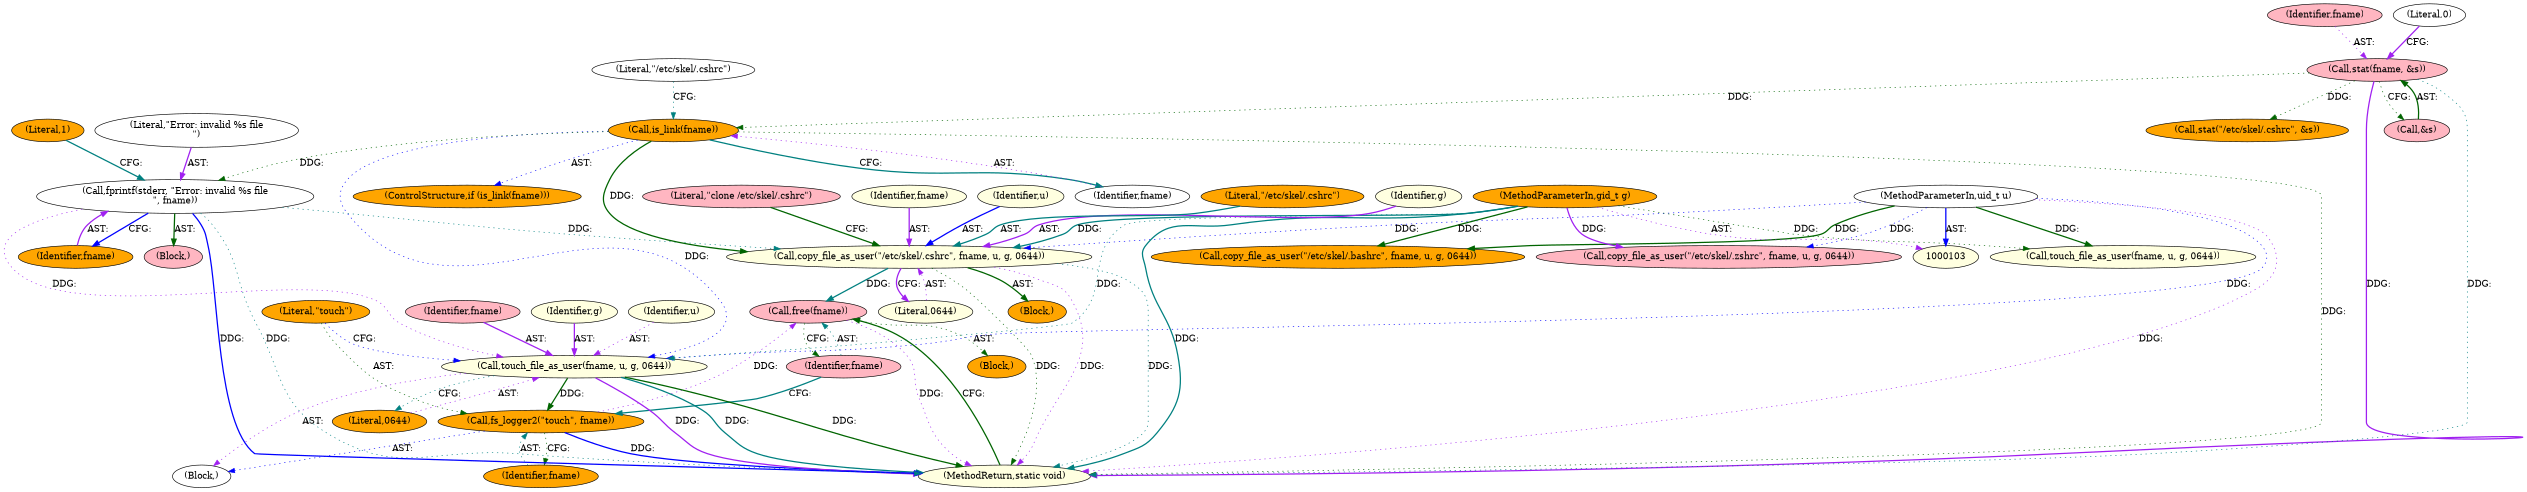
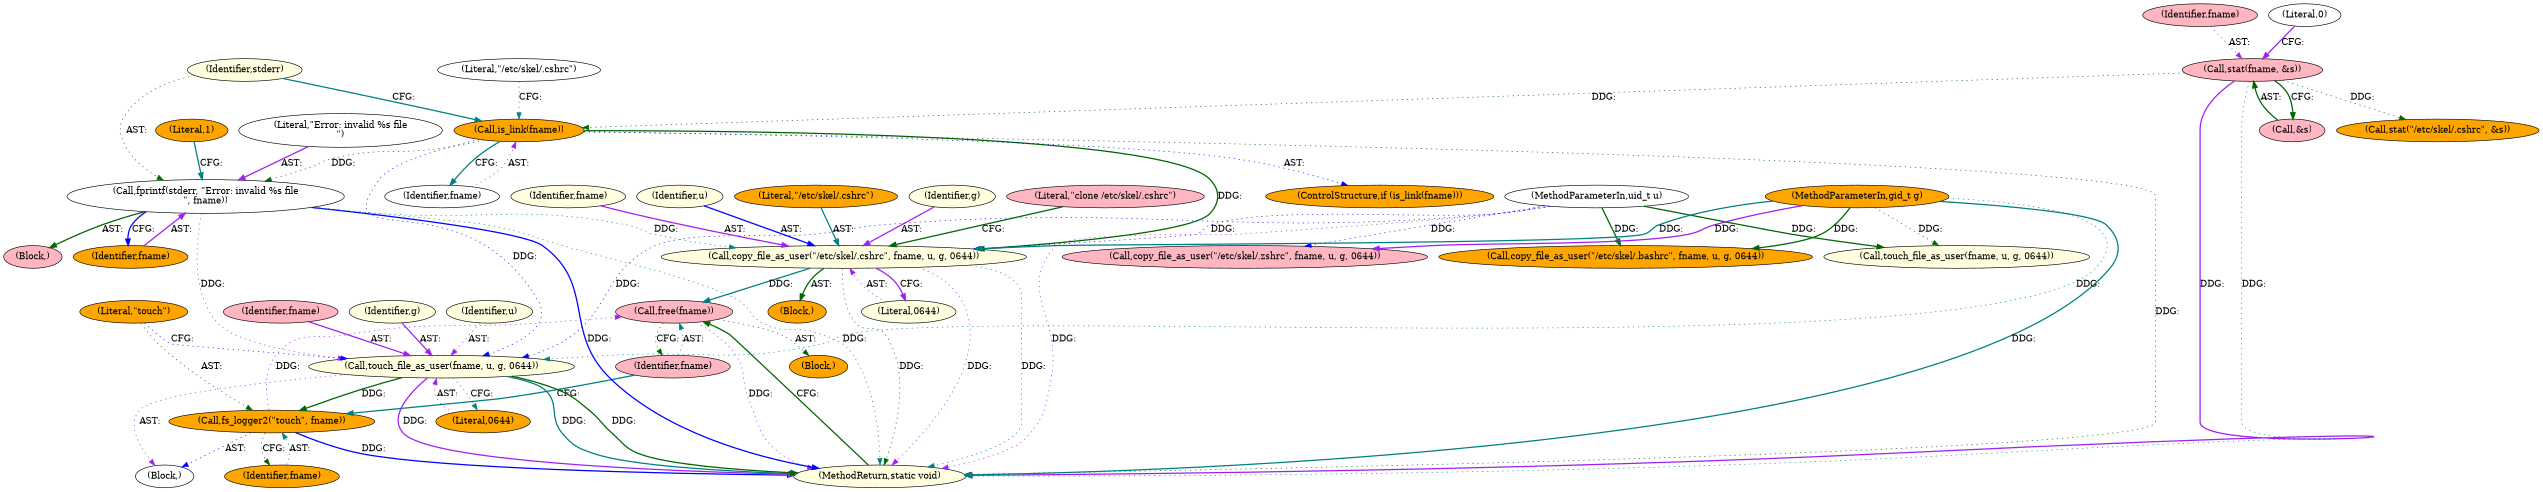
none -> (245, 70)
(2387, 100) -> (2288, 94)
(1946, 257) -> none
